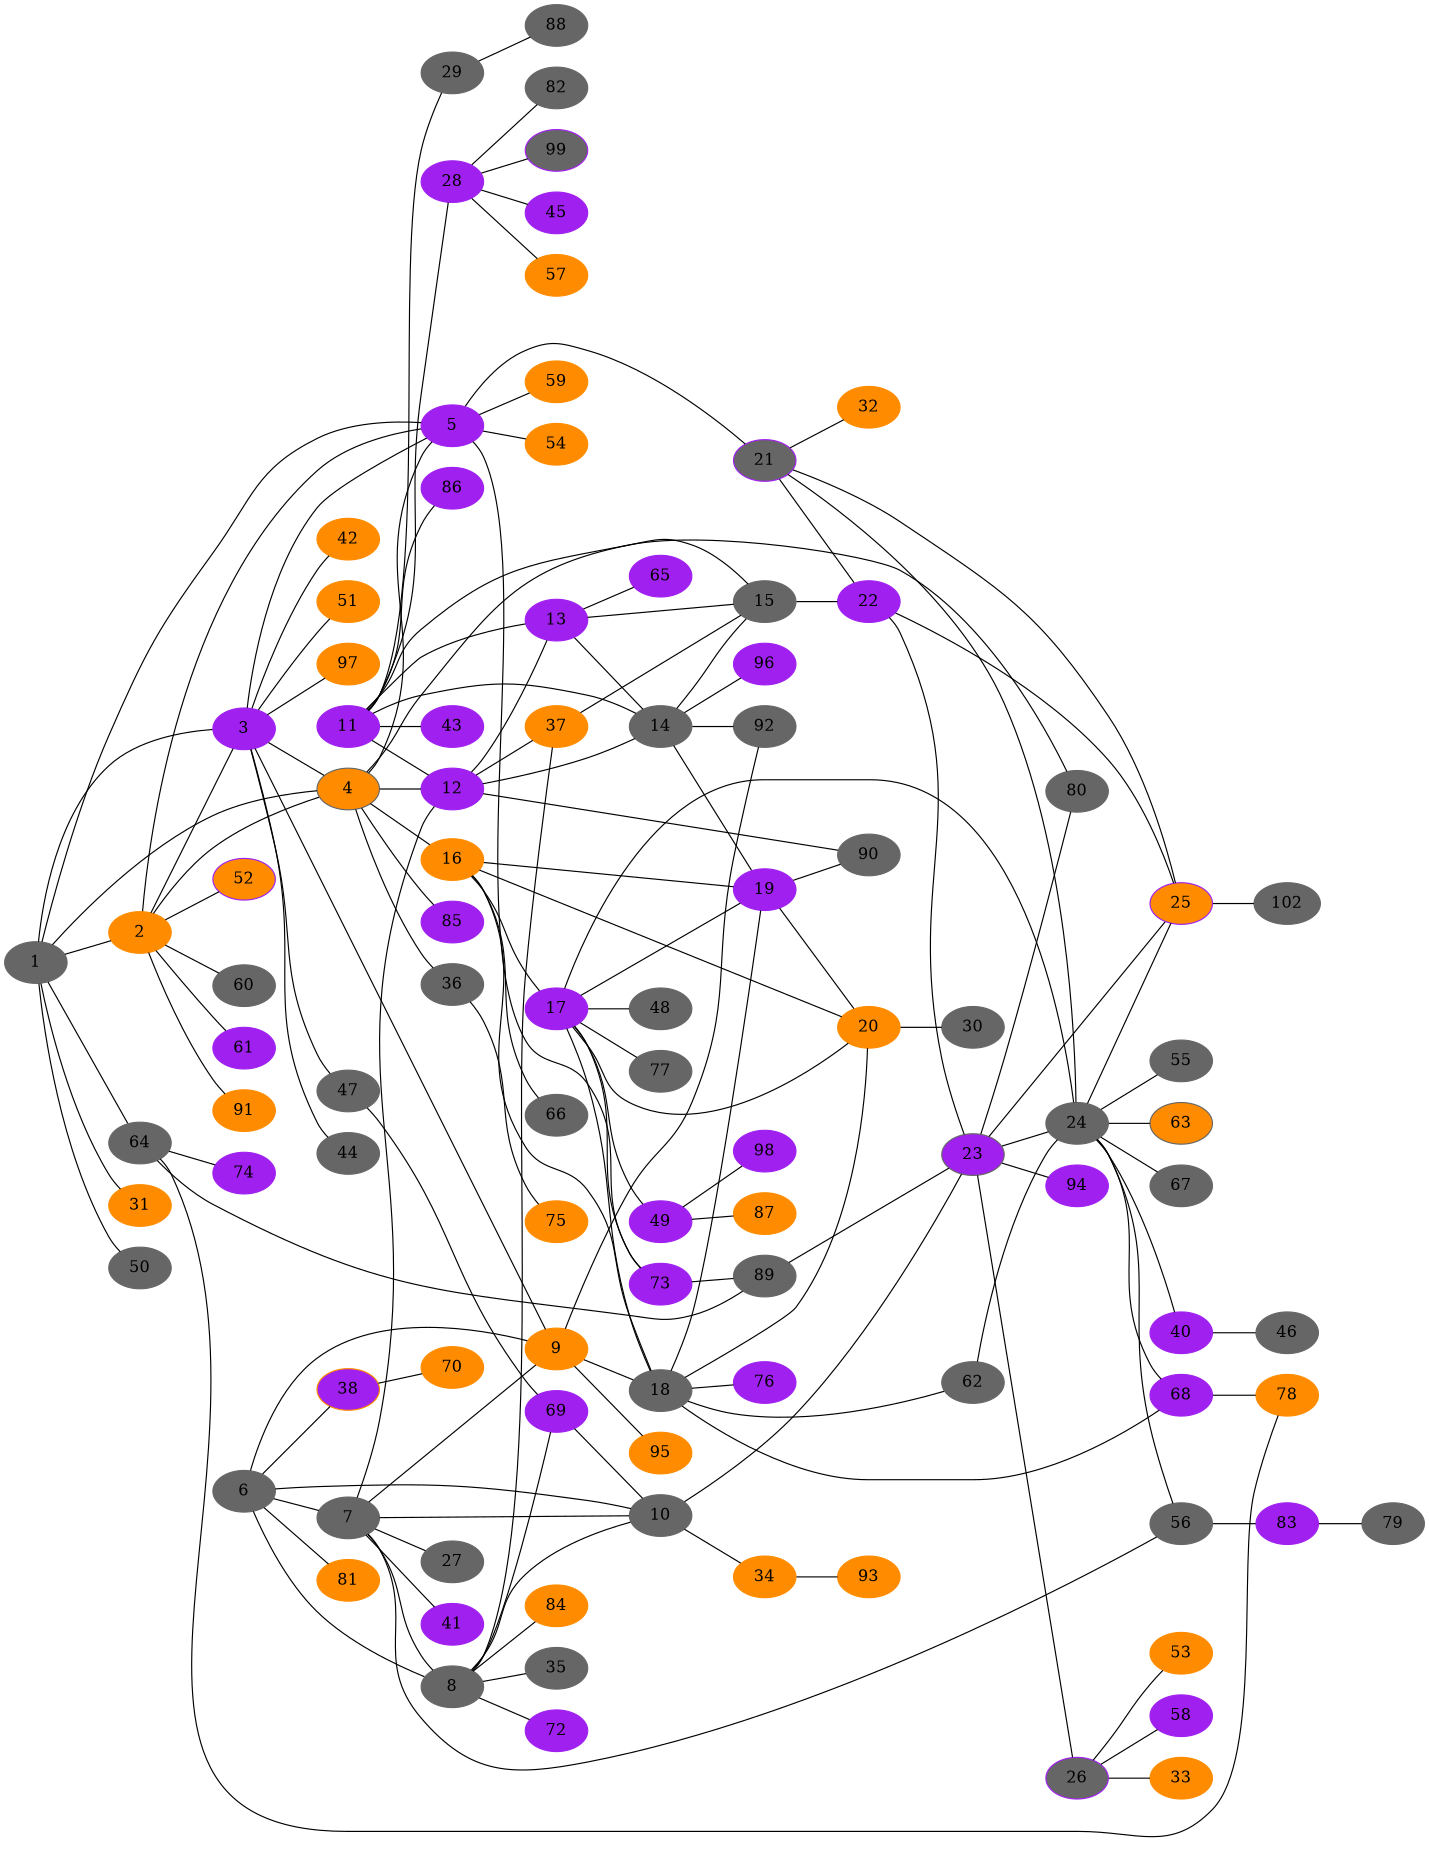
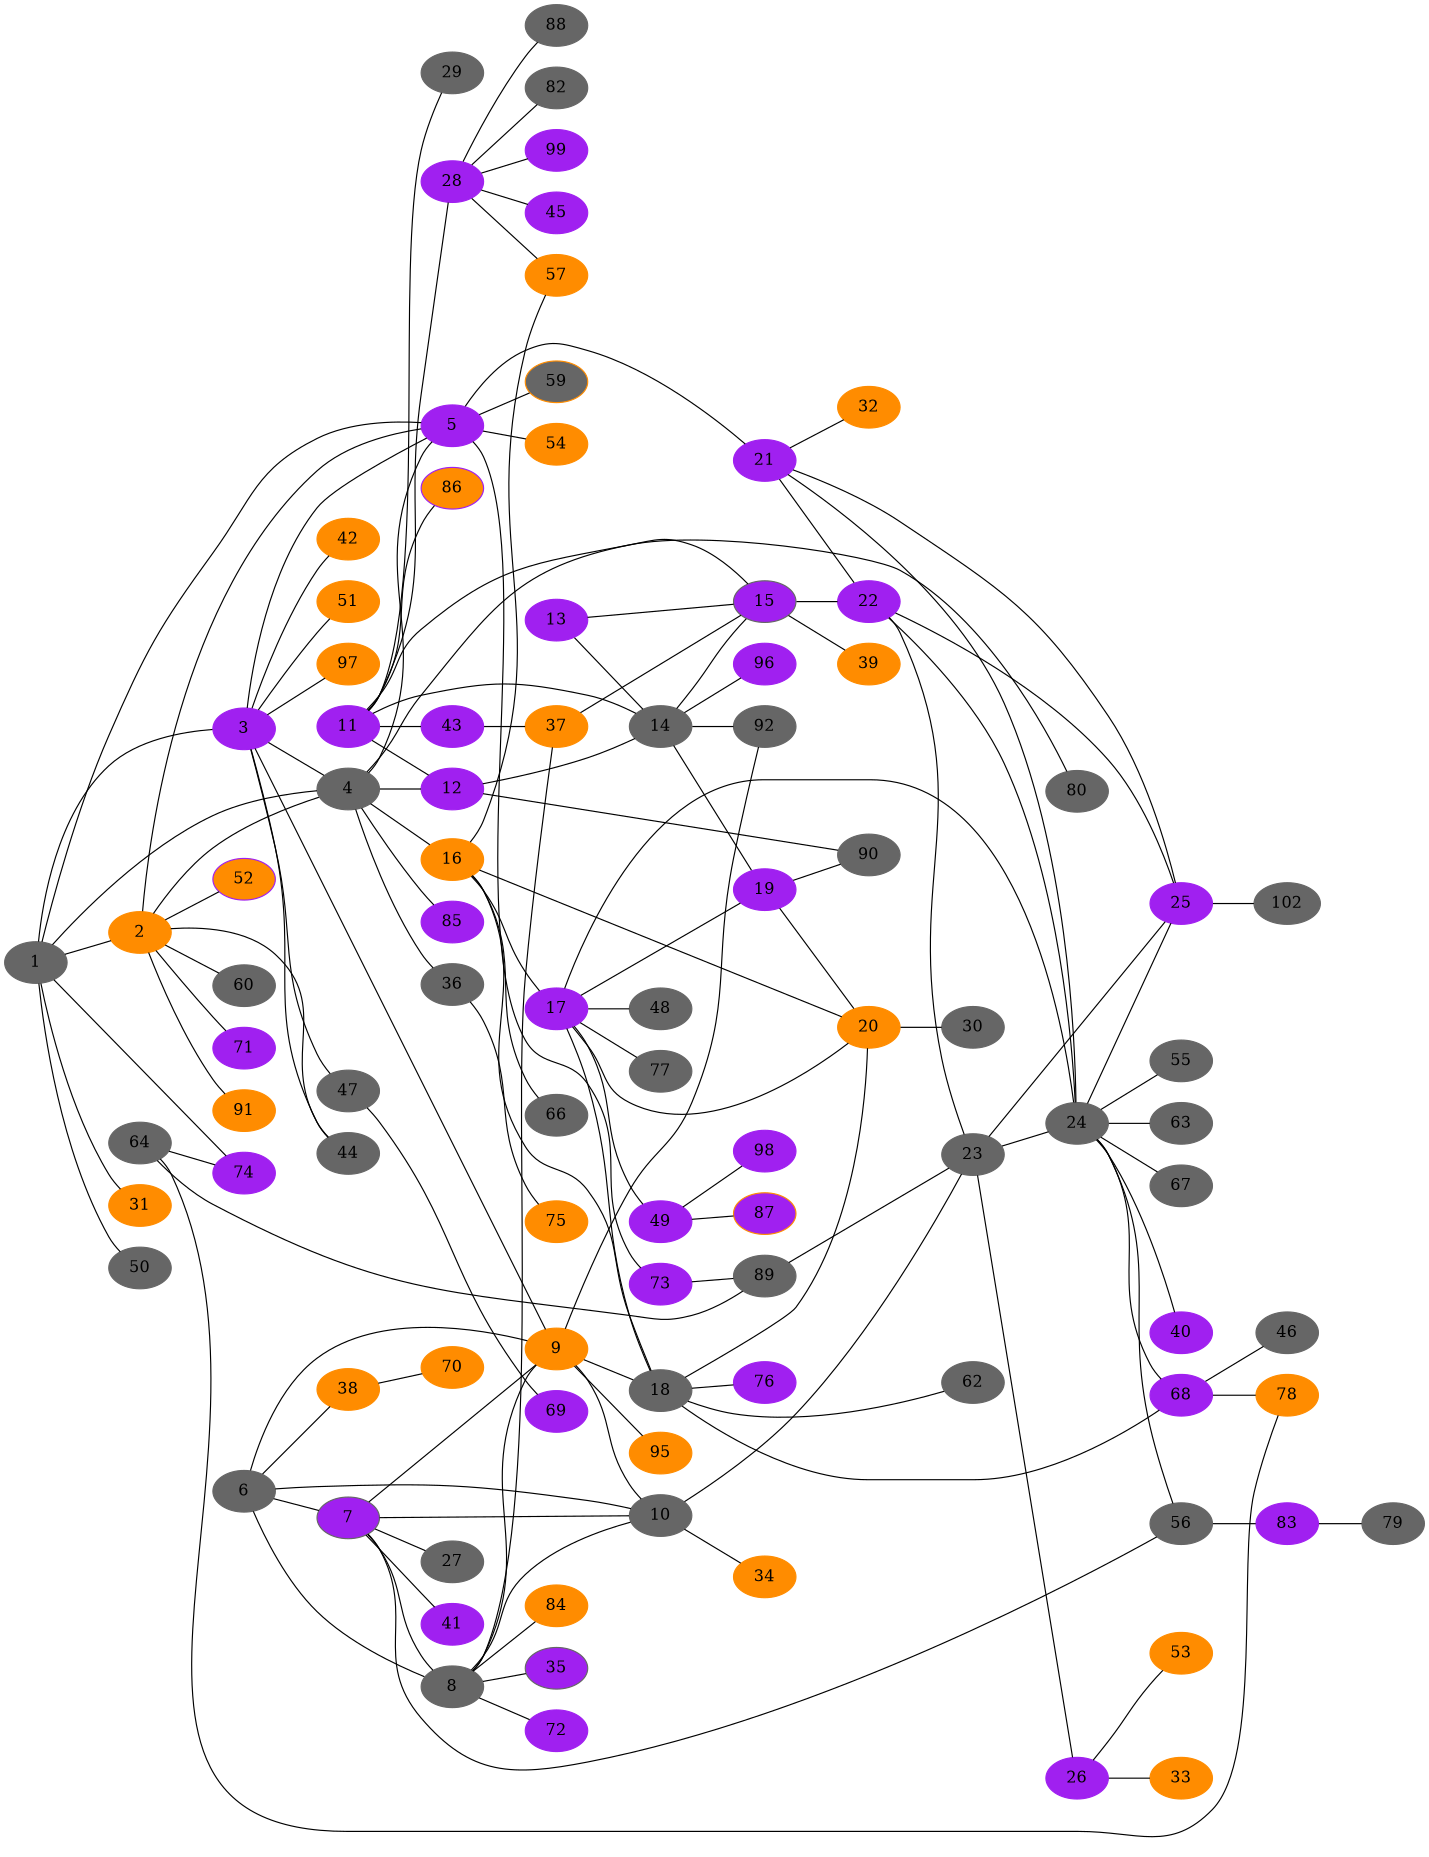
(505, 49) -> (497, 100)
(556, 150) -> (556, 150)
(556, 382) -> (556, 382)
(765, 460) -> (765, 460)
(452, 488) -> (452, 488)
(661, 576) -> none
(765, 602) -> (765, 602)
(436, 649) -> none
none -> (869, 664)
(514, 709) -> none
(507, 756) -> (505, 727)
(348, 789) -> (348, 789)
(188, 839) -> (273, 953)
(609, 875) -> (512, 556)
(1181, 904) -> (1181, 904)
(1028, 974) -> none
(244, 1048) -> (244, 1048)
(88, 1053) -> (140, 1068)
(1181, 1123) -> (1181, 1123)
(725, 1143) -> none
(607, 1147) -> none
(386, 1150) -> none
(973, 1155) -> (973, 1155)
(1077, 1186) -> none
(765, 1214) -> (765, 1214)
(1006, 1246) -> (1032, 839)
(1234, 1333) -> (1234, 1364)
(348, 1389) -> (348, 1389)
(609, 1464) -> (609, 1432)
(348, 1518) -> (348, 1518)
(519, 1554) -> (503, 1502)
(869, 1577) -> none
(348, 1580) -> none
(556, 1668) -> (556, 1668)
(1181, 1716) -> none
(1077, 1778) -> (1077, 1778)
